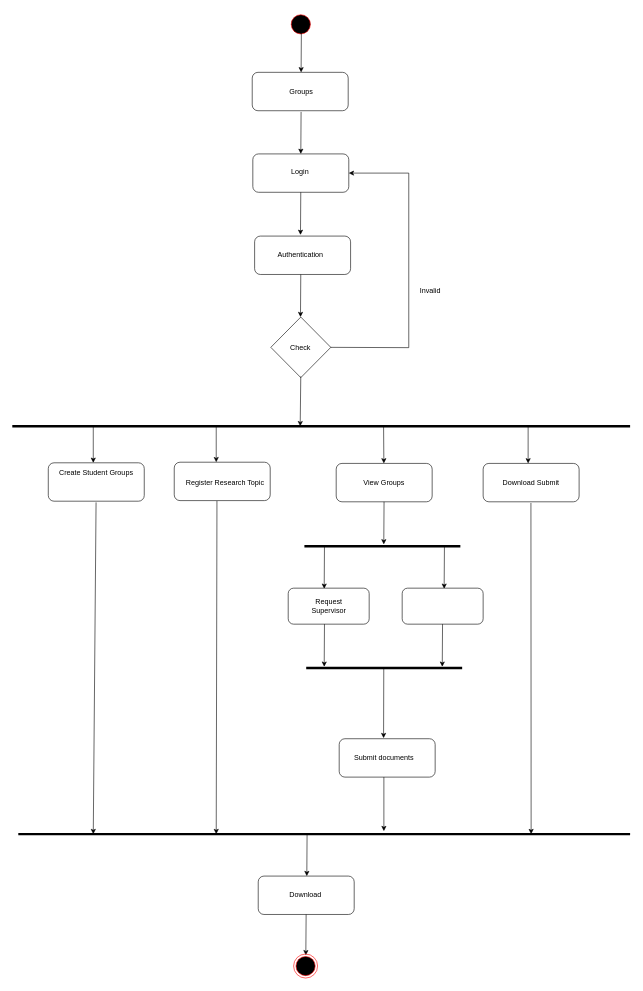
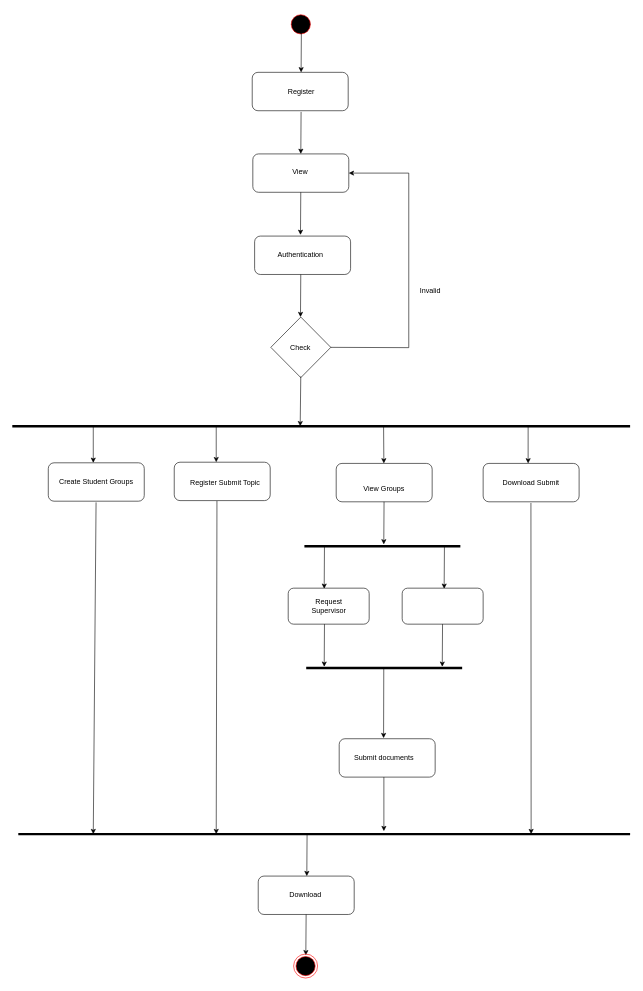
(302, 92) -> (302, 92)
(300, 172) -> (300, 172)
(96, 473) -> (96, 482)
(225, 483) -> (225, 483)
(384, 483) -> (384, 489)
